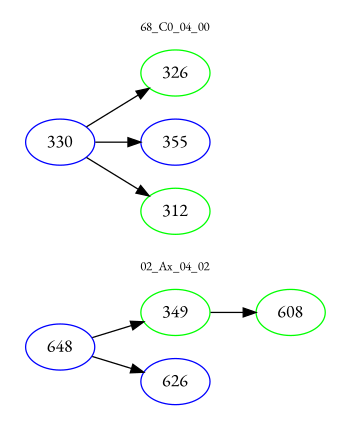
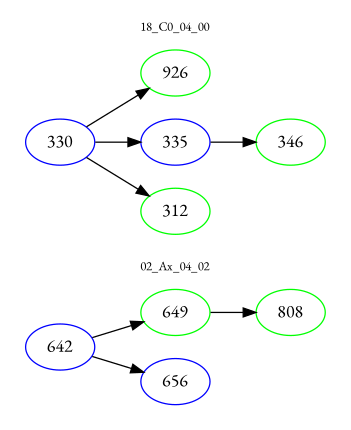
(175, 28) -> (175, 28)
(175, 73) -> (175, 73)
(175, 142) -> (175, 142)
none -> (291, 142)
(175, 312) -> (175, 312)
(291, 312) -> (291, 312)
(60, 347) -> (60, 347)
(175, 382) -> (175, 382)
